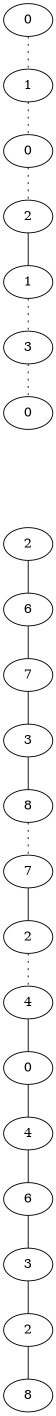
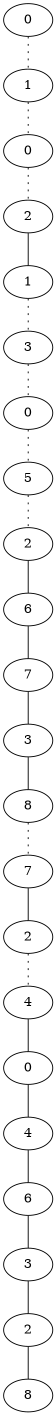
none -> (28, 479)
